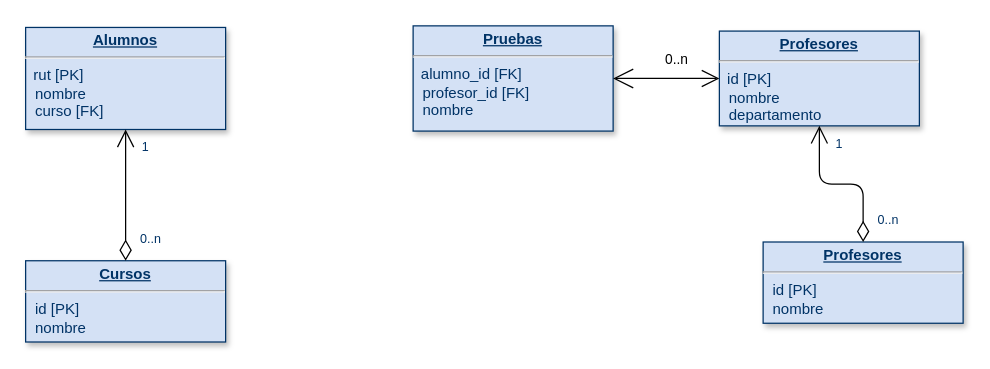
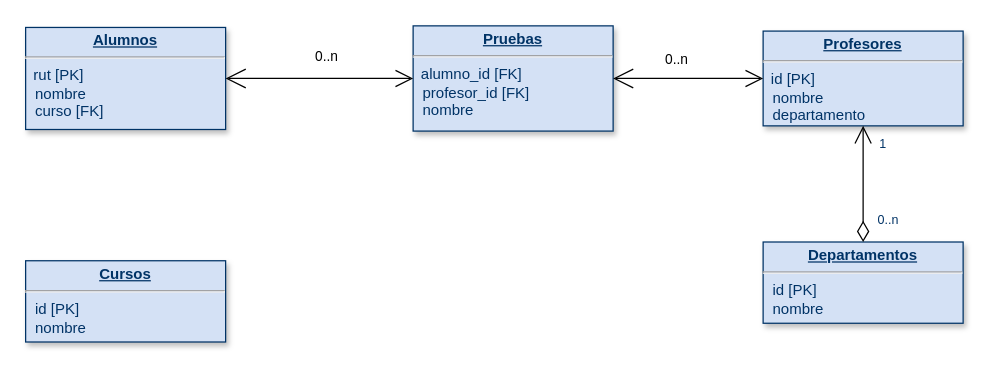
none -> (319, 78)
(819, 78) -> (863, 78)
(126, 186) -> none
(805, 269) -> (818, 269)
